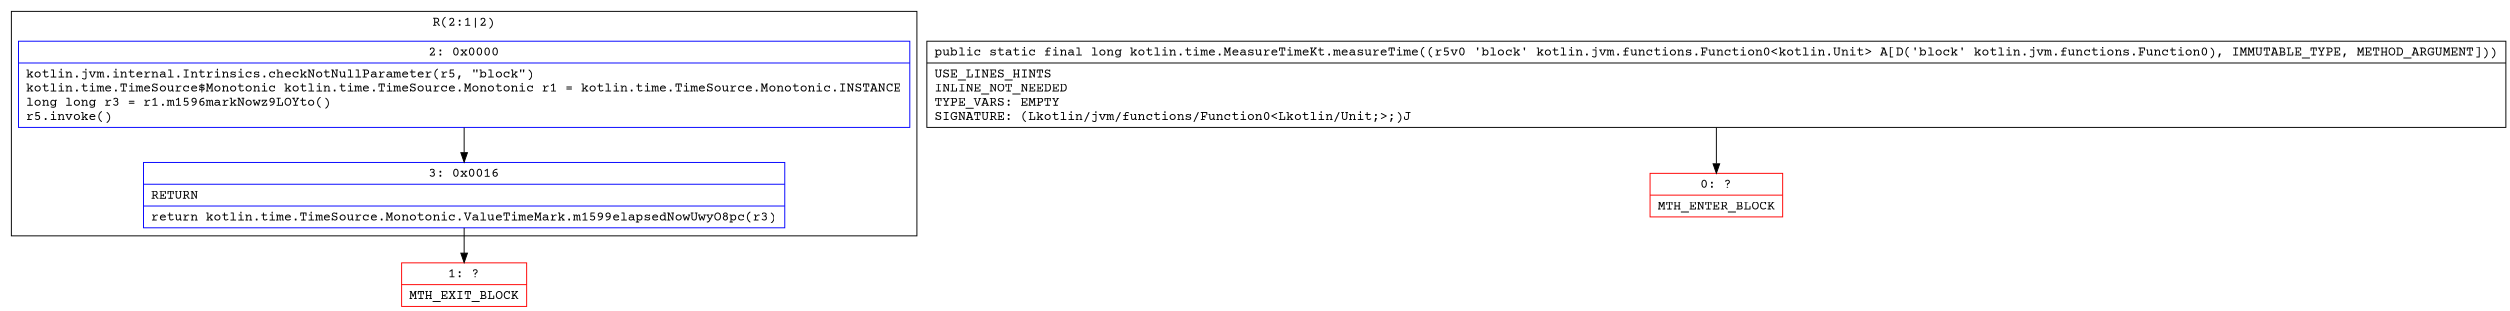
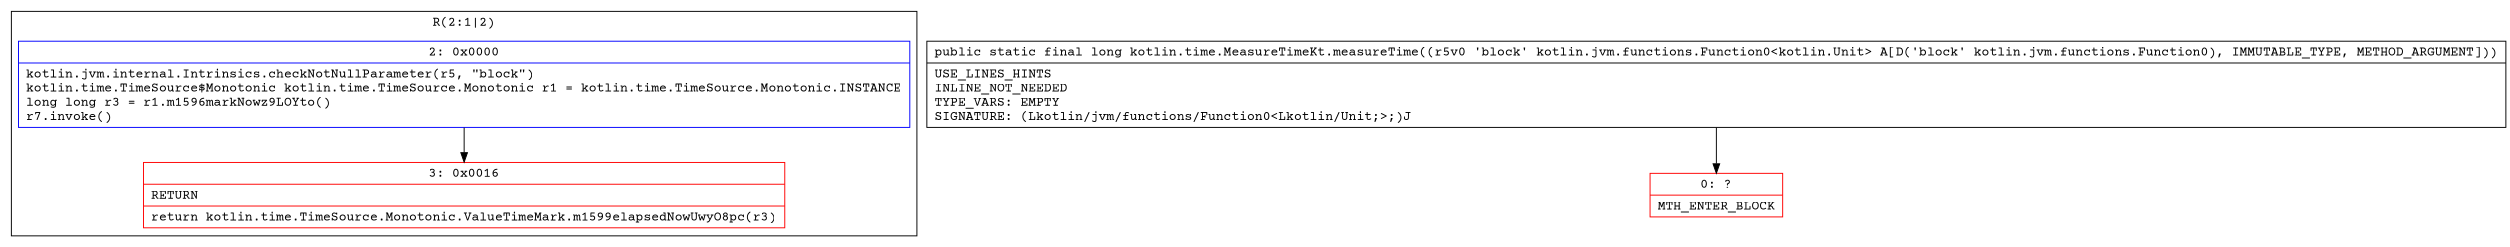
(69, 116) -> (69, 116)
(464, 195) -> (464, 195)
(464, 285) -> none
